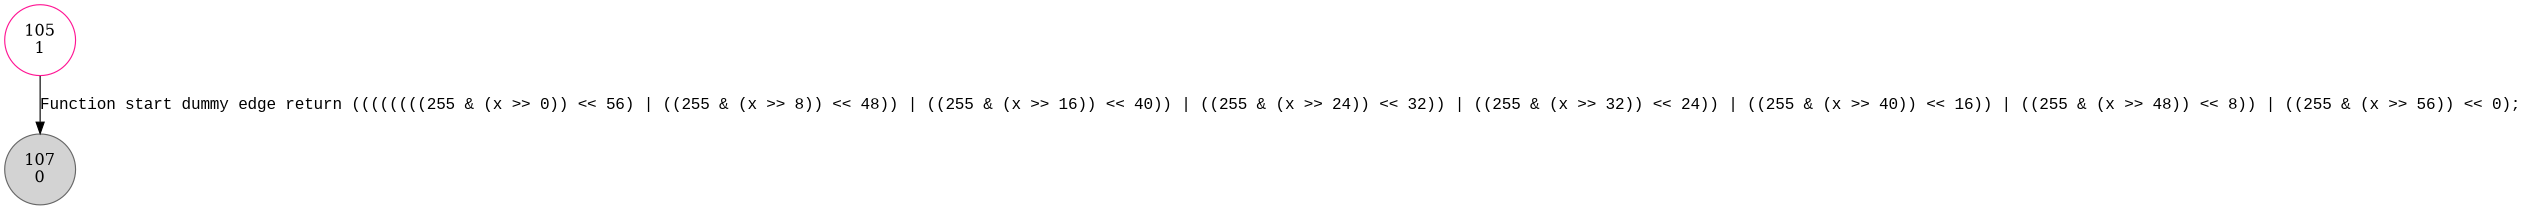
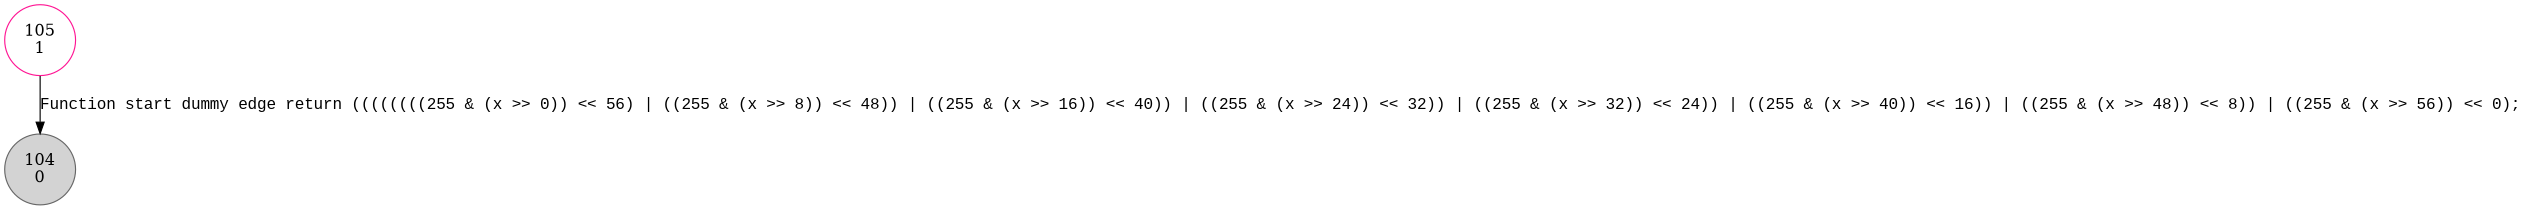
(40, 169) -> (40, 169)
